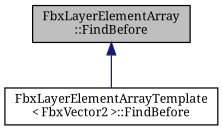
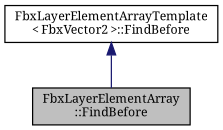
(111, 72) -> (111, 72)
